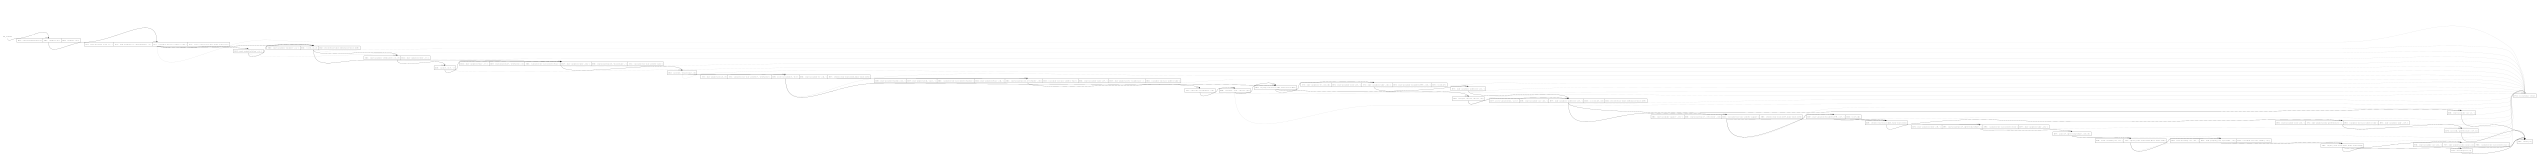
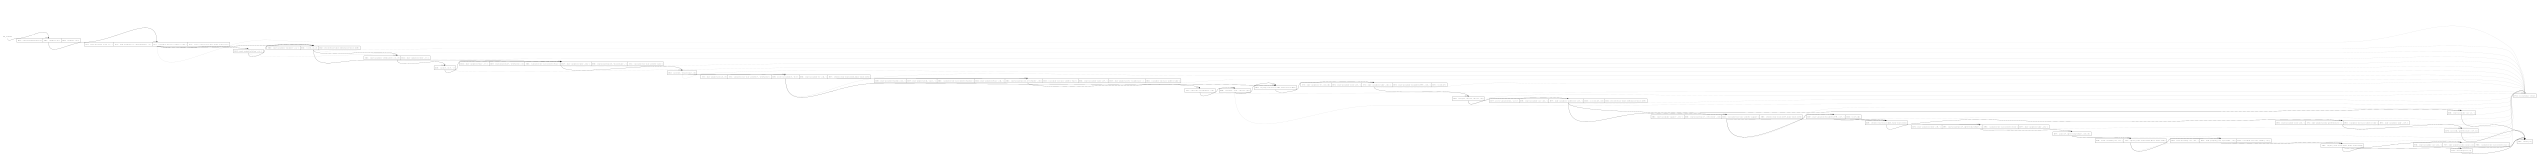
(1468, 89) -> none
